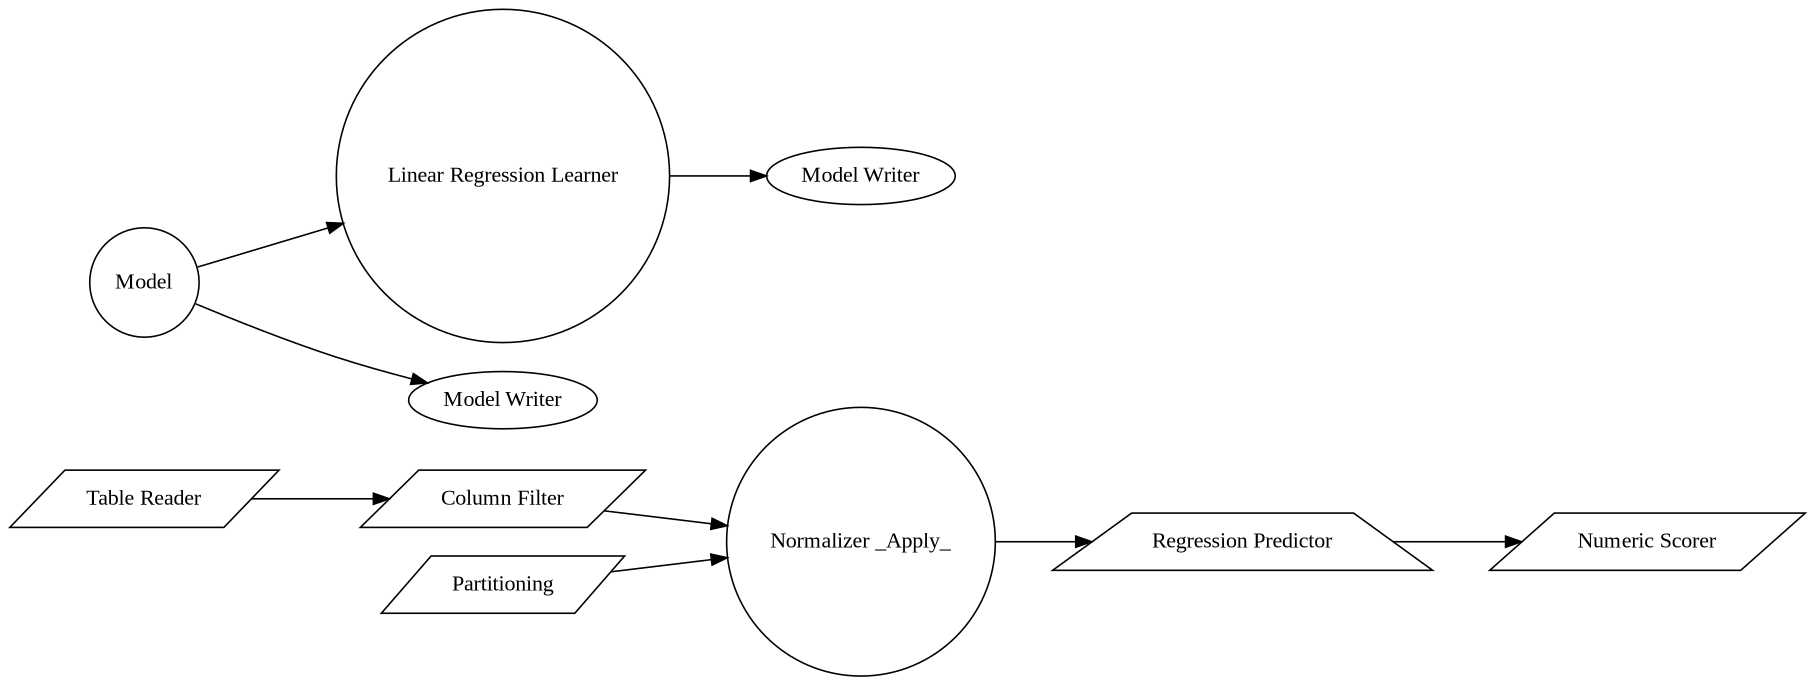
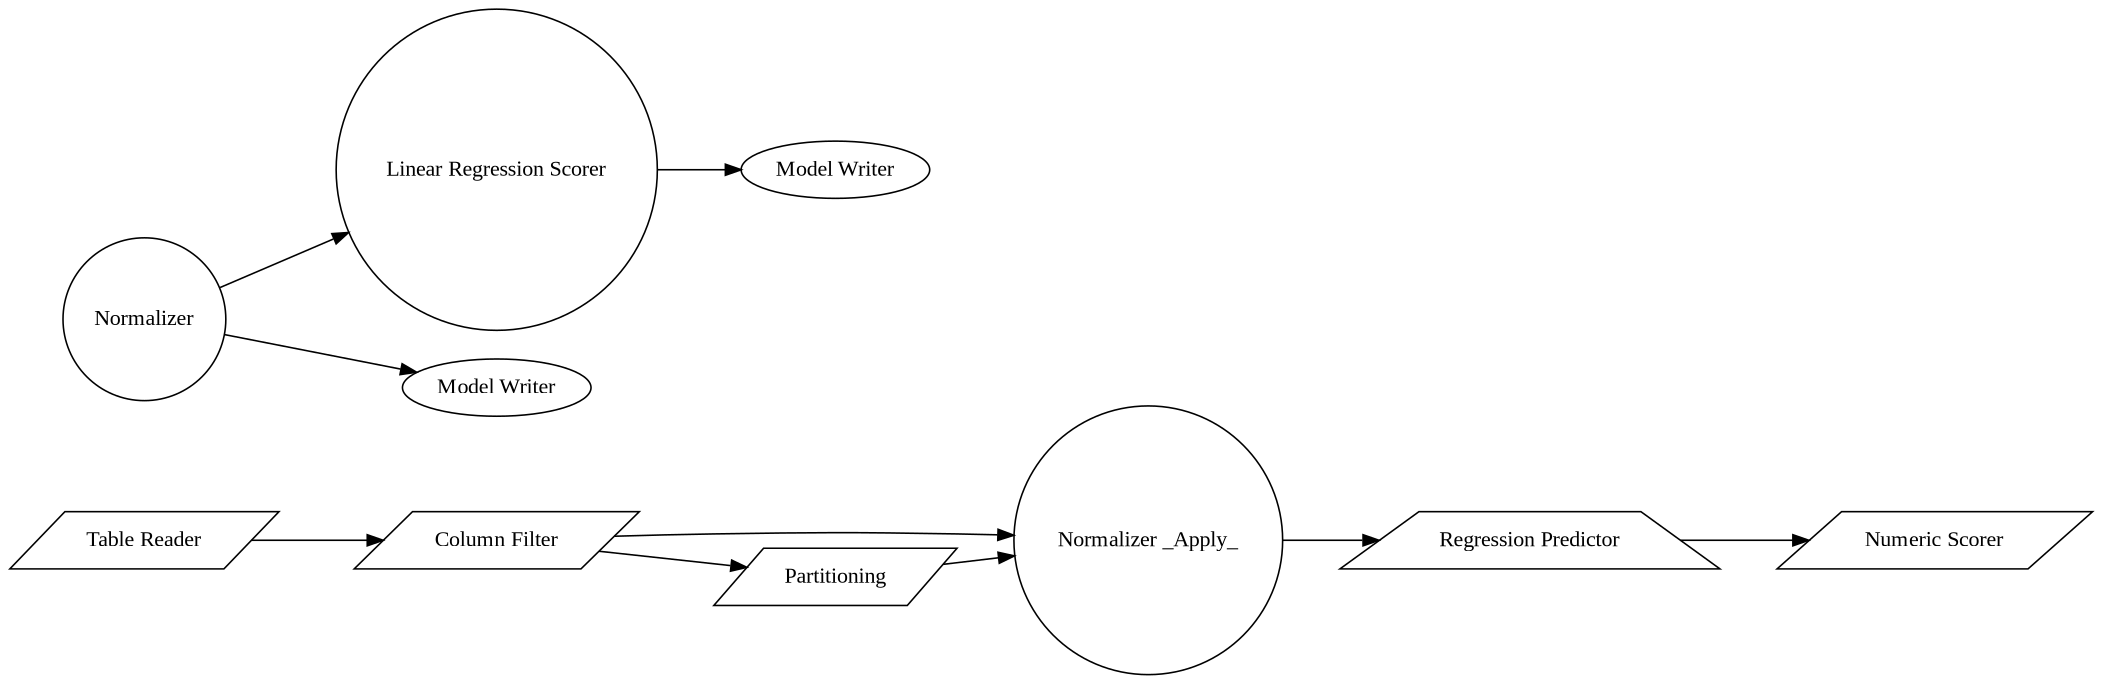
(503, 176) -> (497, 170)
(144, 282) -> (144, 319)
none -> (665, 558)
